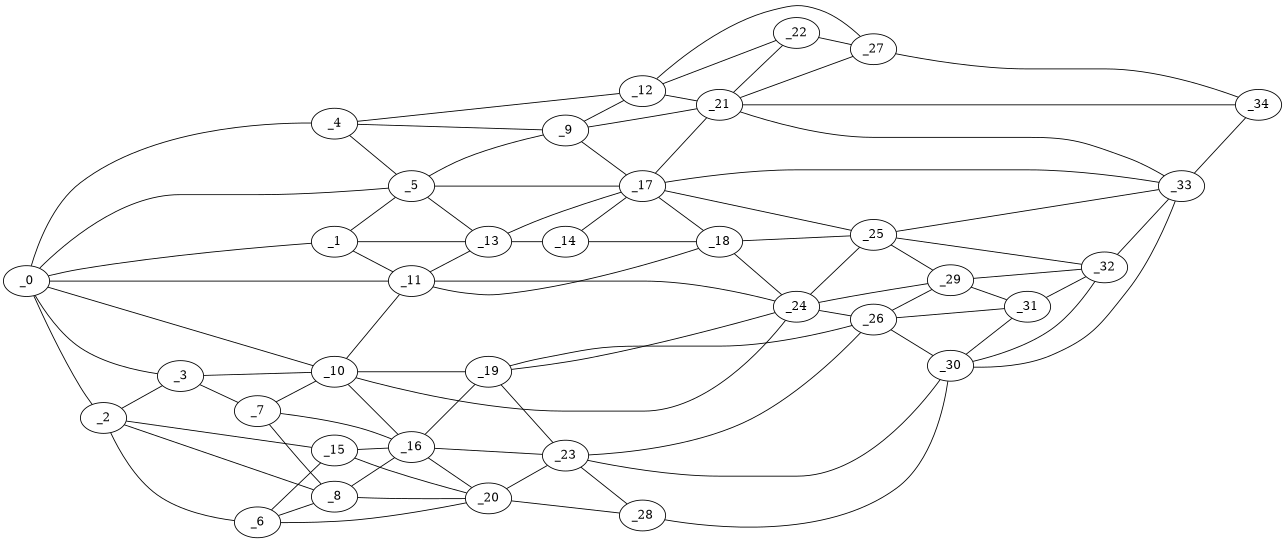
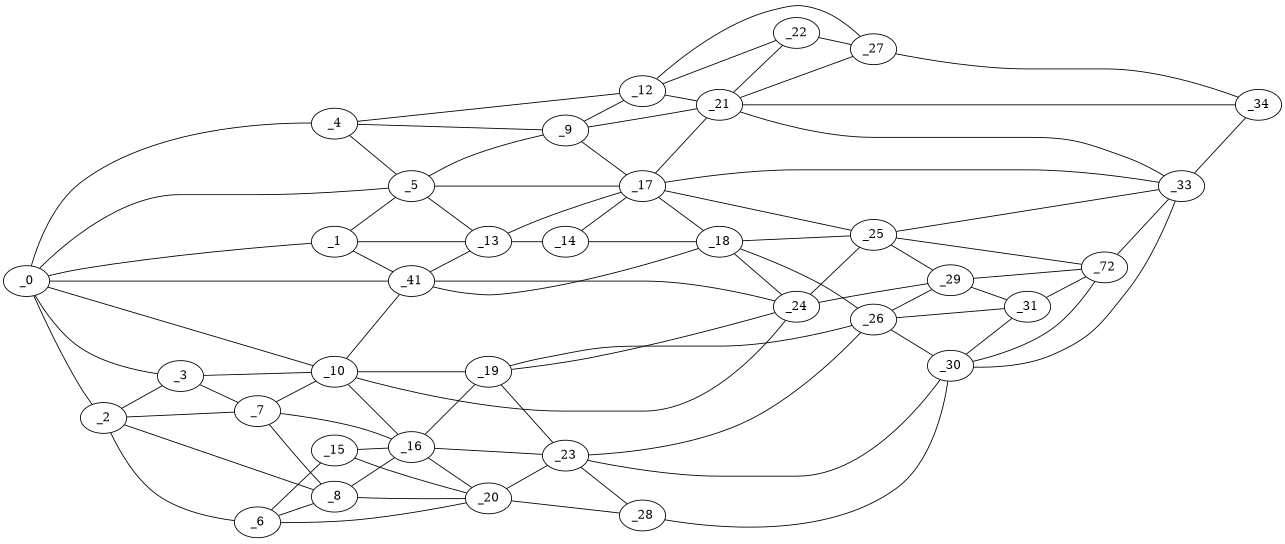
(1105, 267) -> (1105, 267)
(412, 281) -> (412, 281)
(835, 313) -> (801, 274)
(219, 434) -> (181, 415)
